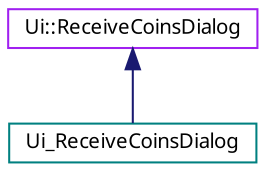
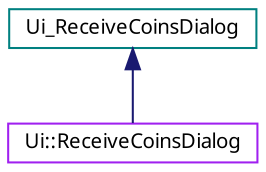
(133, 96) -> (133, 96)
